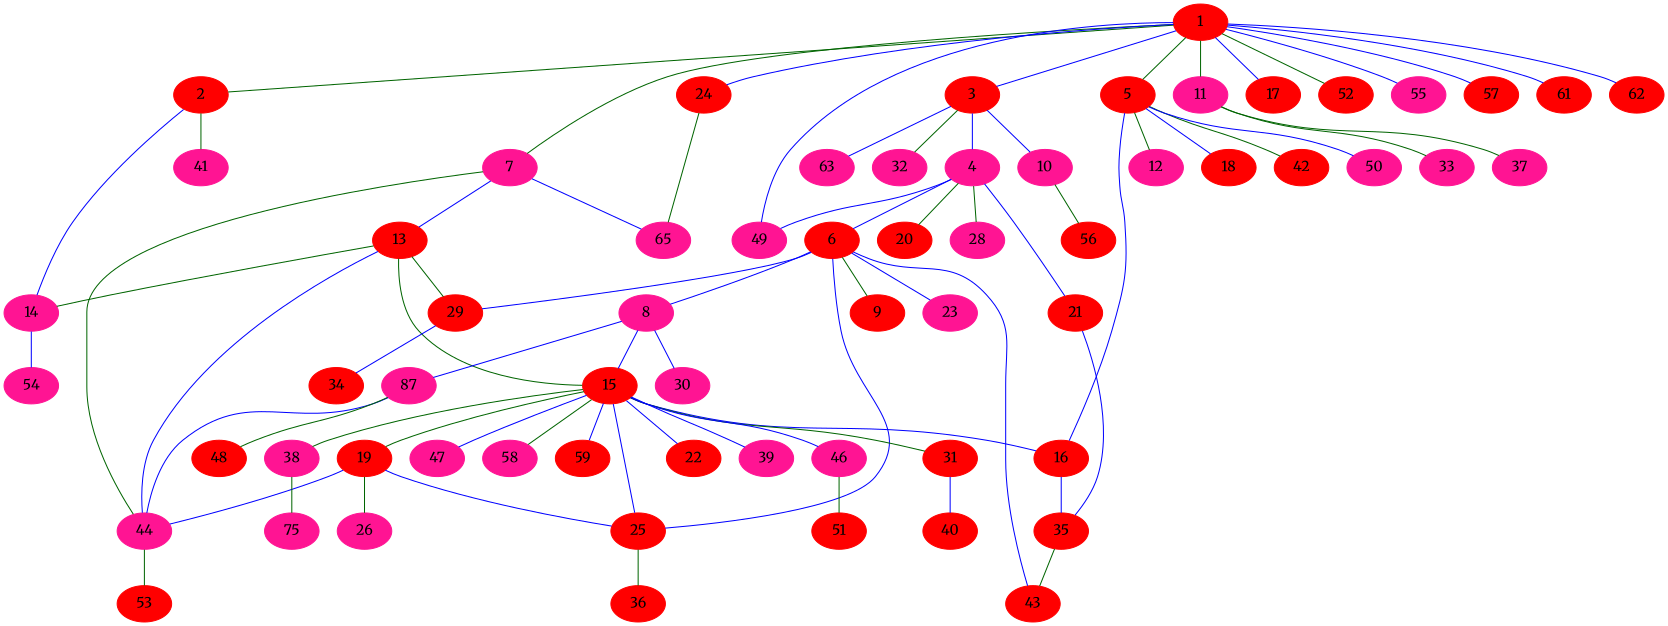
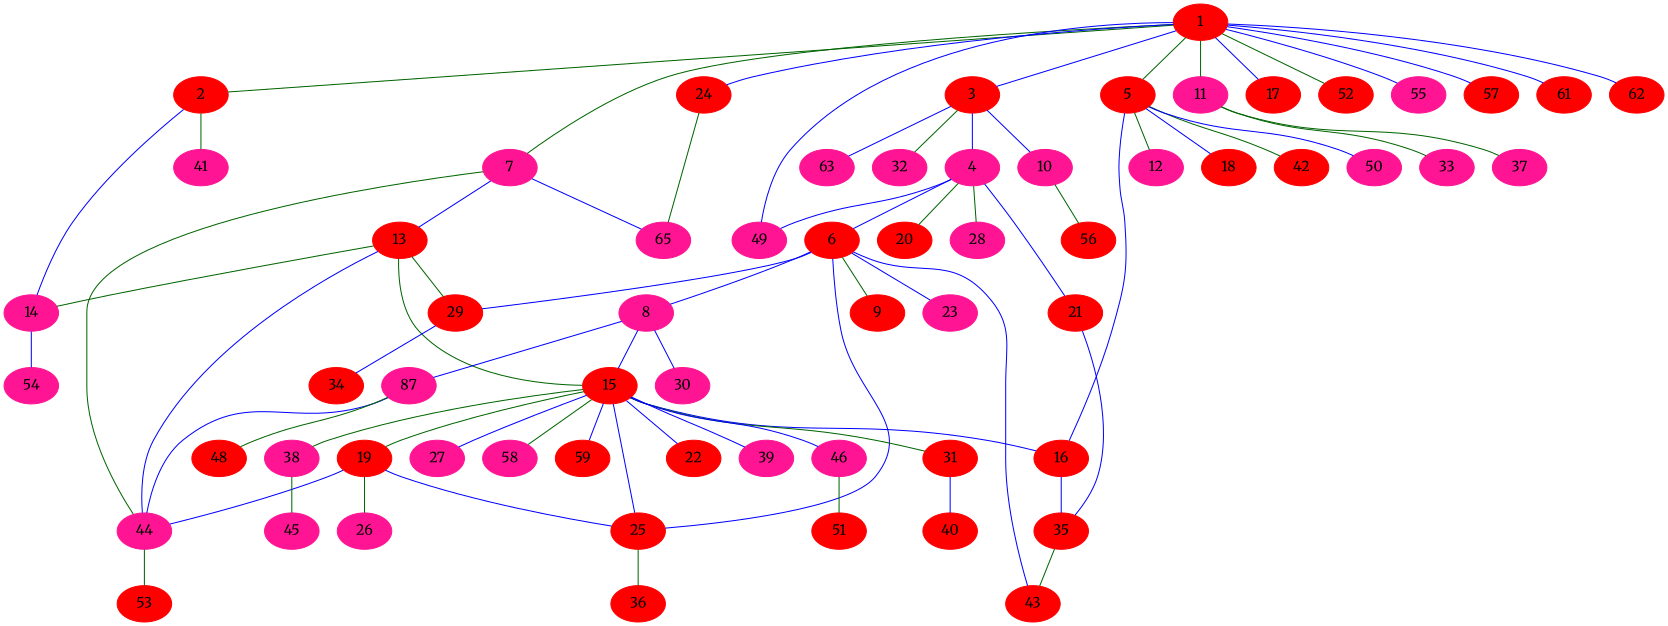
(437, 458) -> (437, 458)
(292, 531) -> (292, 531)
